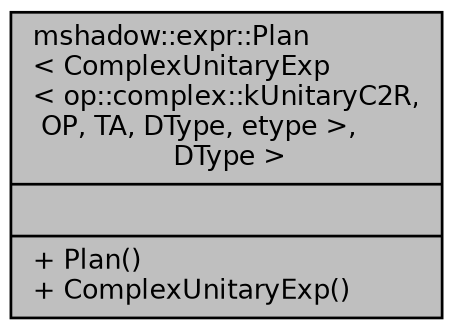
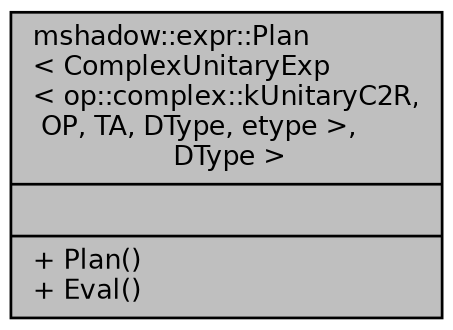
(192, 291) -> (87, 291)
